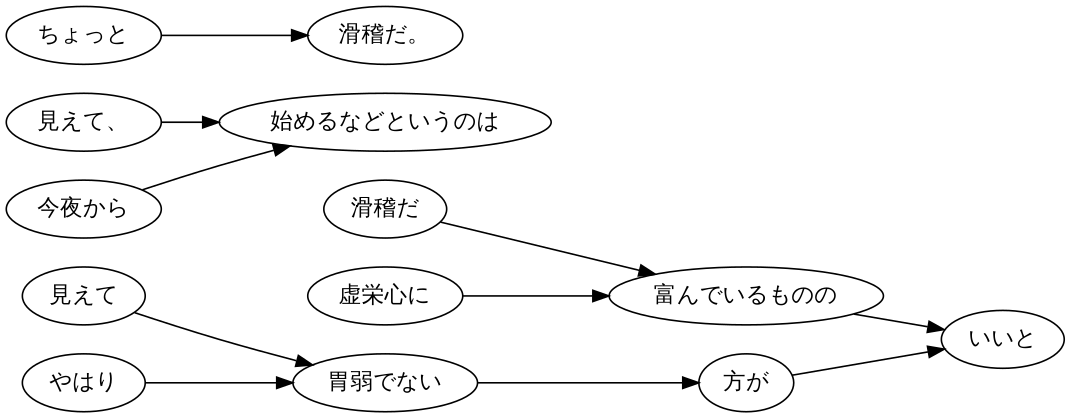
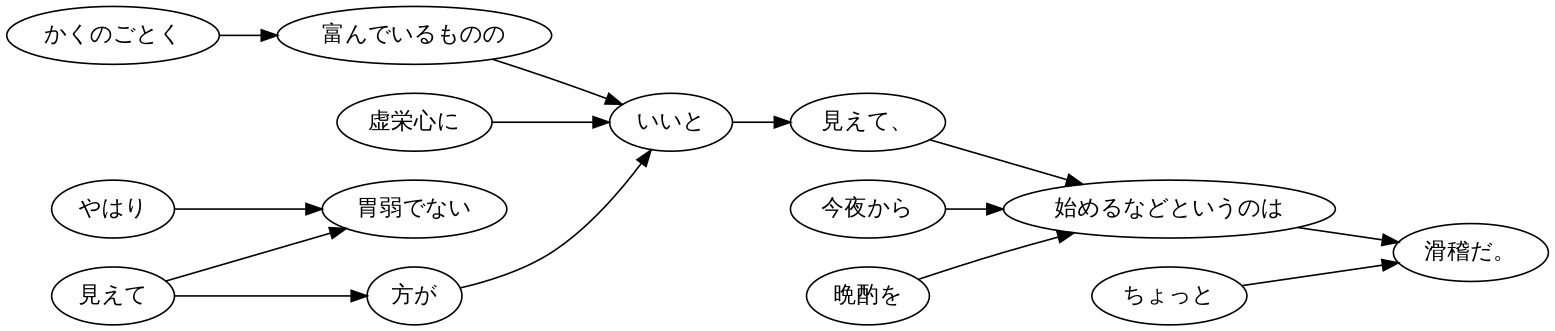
none -> (753, 122)
(385, 209) -> (113, 35)
none -> (1340, 234)
(528, 296) -> (543, 122)
none -> (868, 296)
(580, 383) -> (263, 296)
